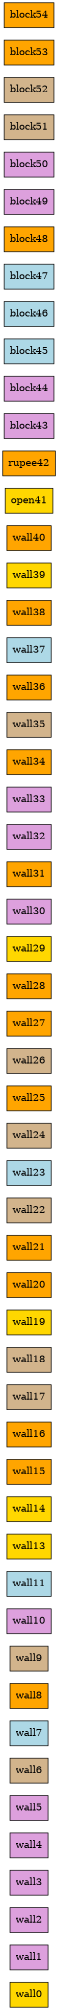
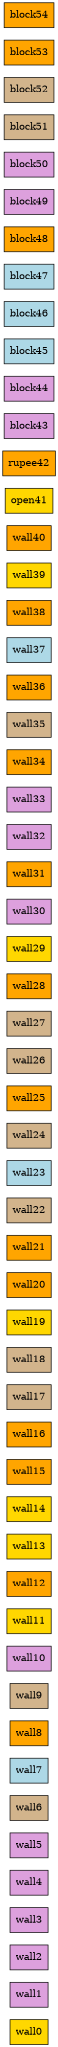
(29, 1024) -> (29, 1024)
none -> (29, 1584)
(29, 1584) -> (29, 1621)
